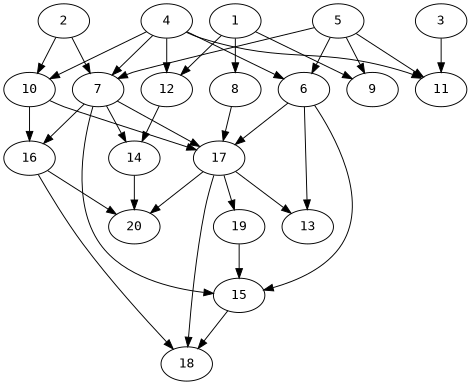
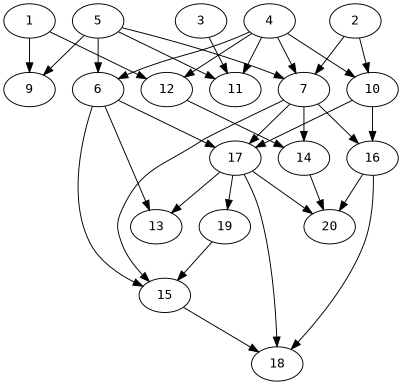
(235, 90) -> none
